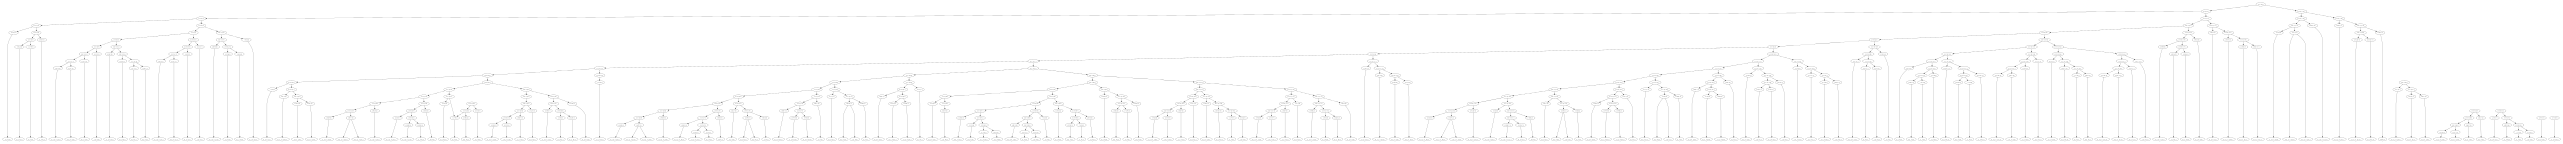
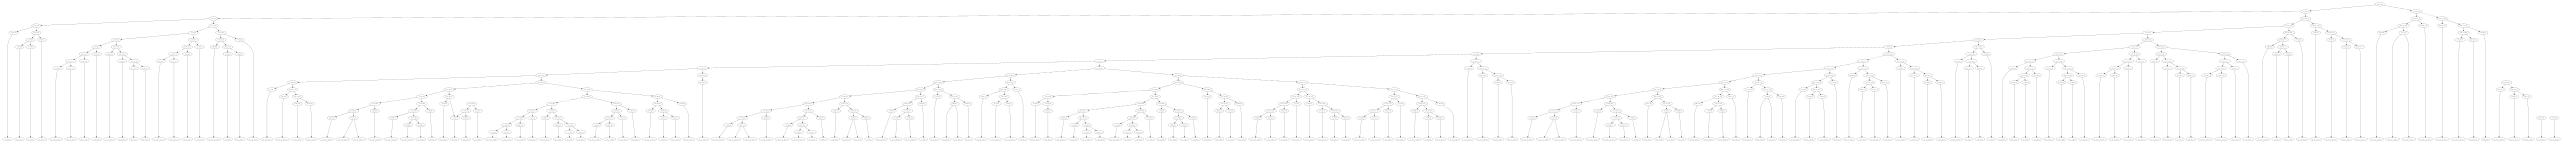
none -> (552, 104)
